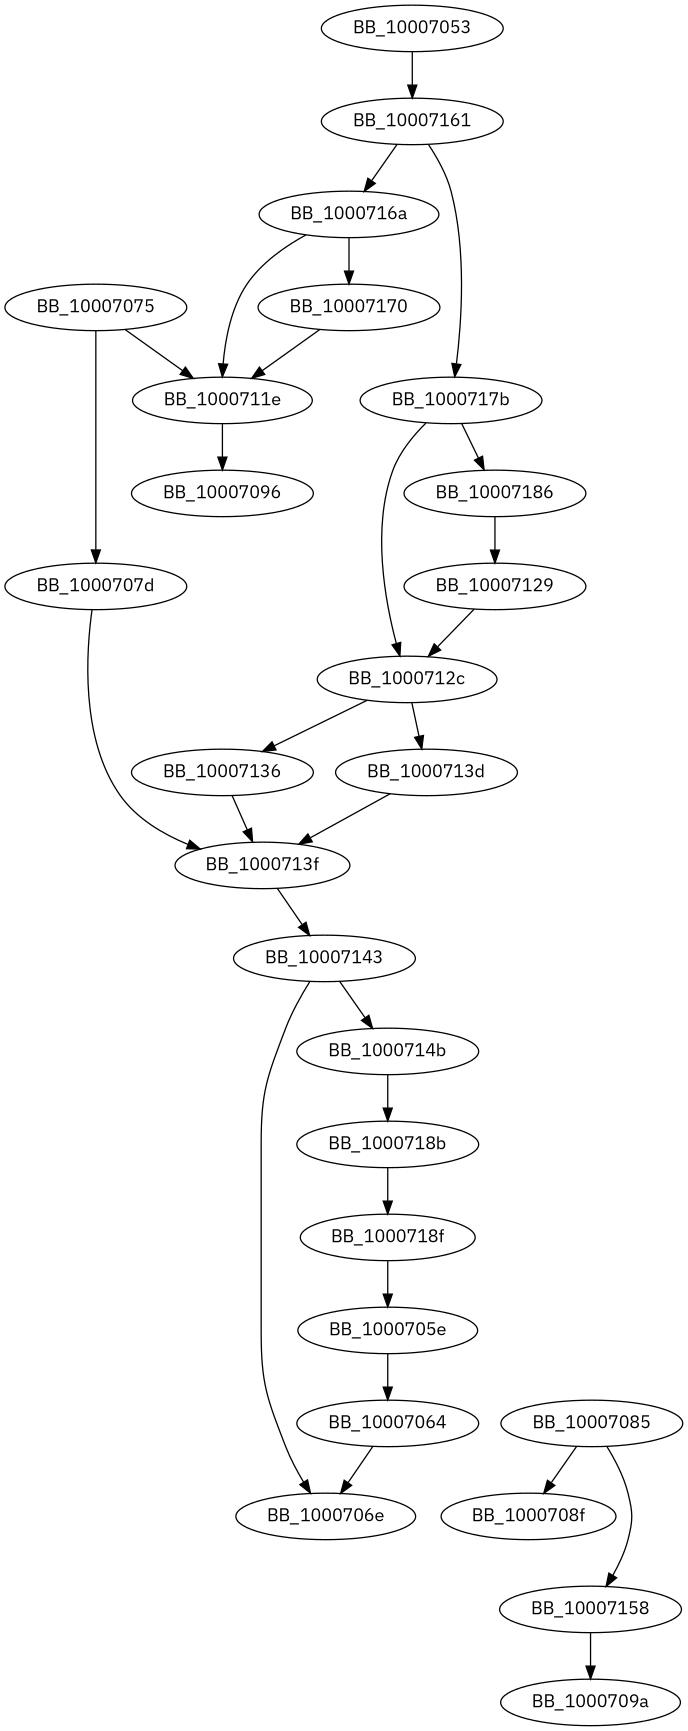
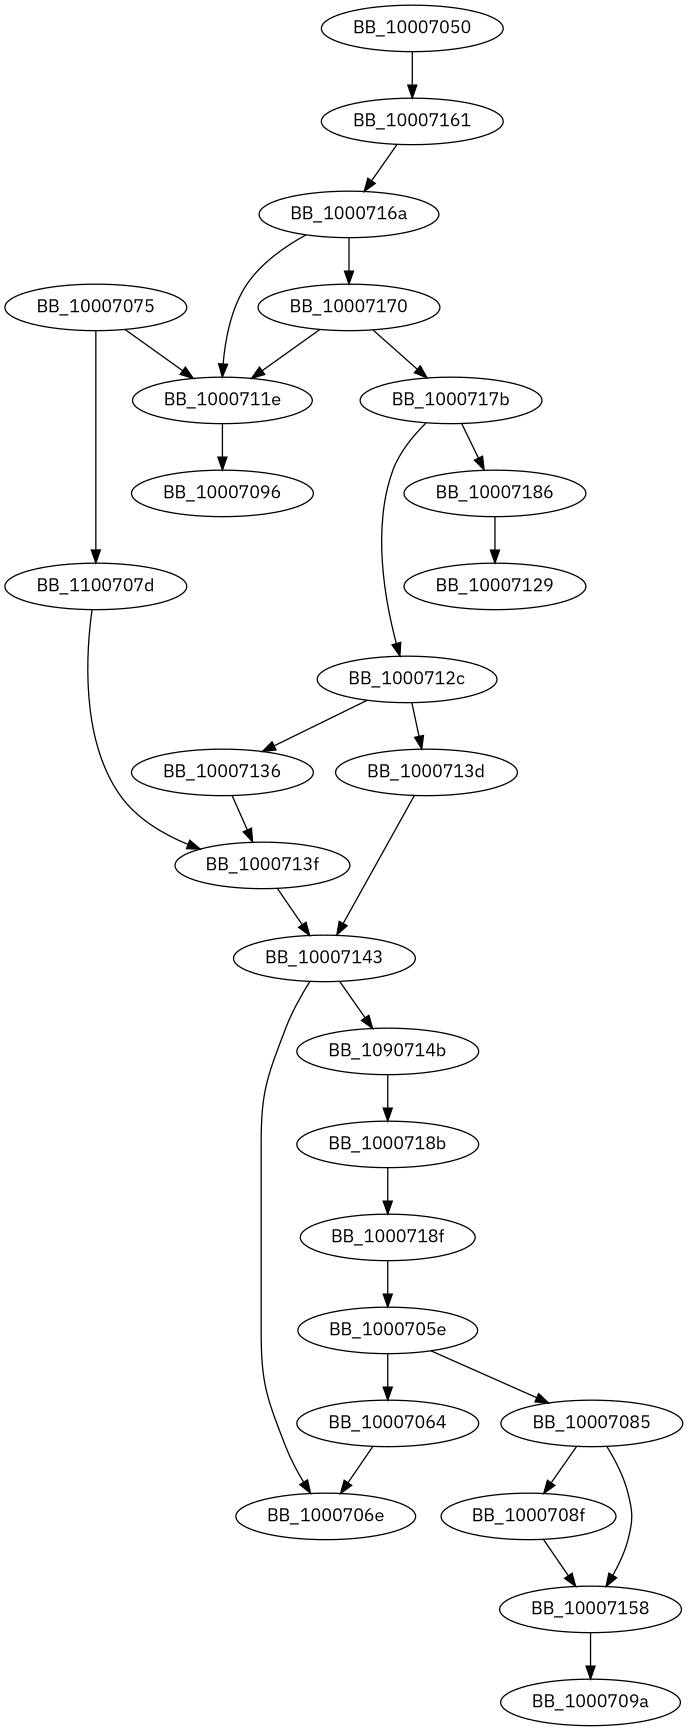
(412, 28) -> (412, 28)
(460, 251) -> (395, 350)
(96, 586) -> (96, 586)
(456, 628) -> none
(350, 816) -> (379, 859)
(388, 1051) -> (388, 1051)
none -> (484, 1374)
none -> (556, 1558)
